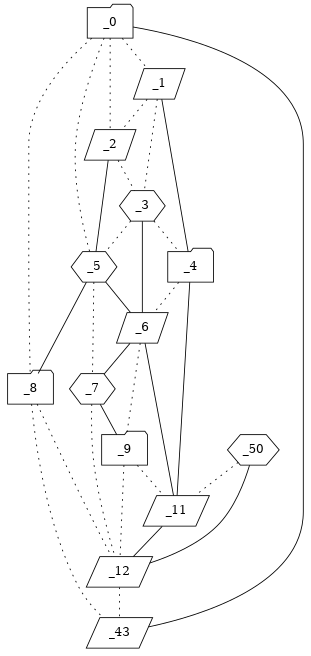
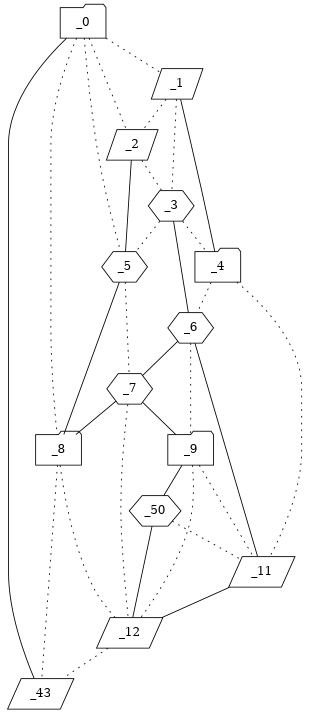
(118, 297) -> none
(142, 328) -> (191, 328)
(183, 389) -> (302, 411)
none -> (96, 418)
none -> (173, 480)
